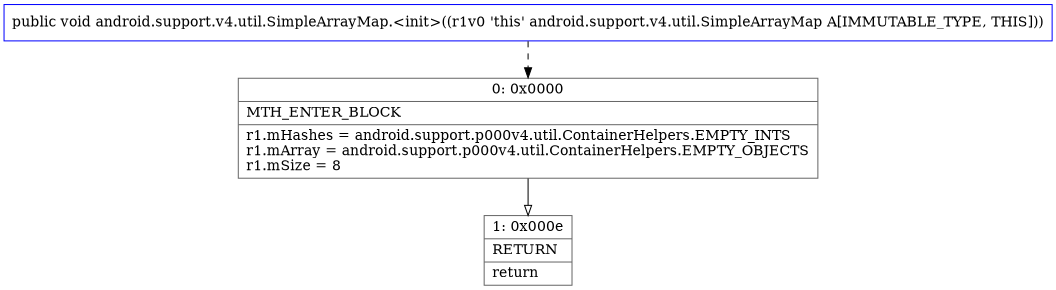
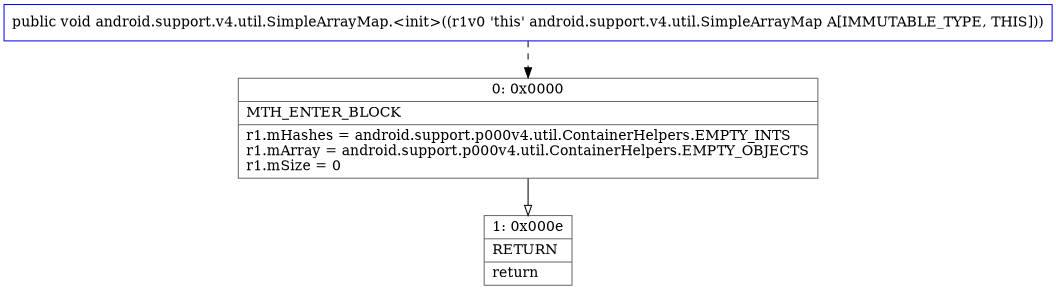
(294, 166) -> (294, 166)
